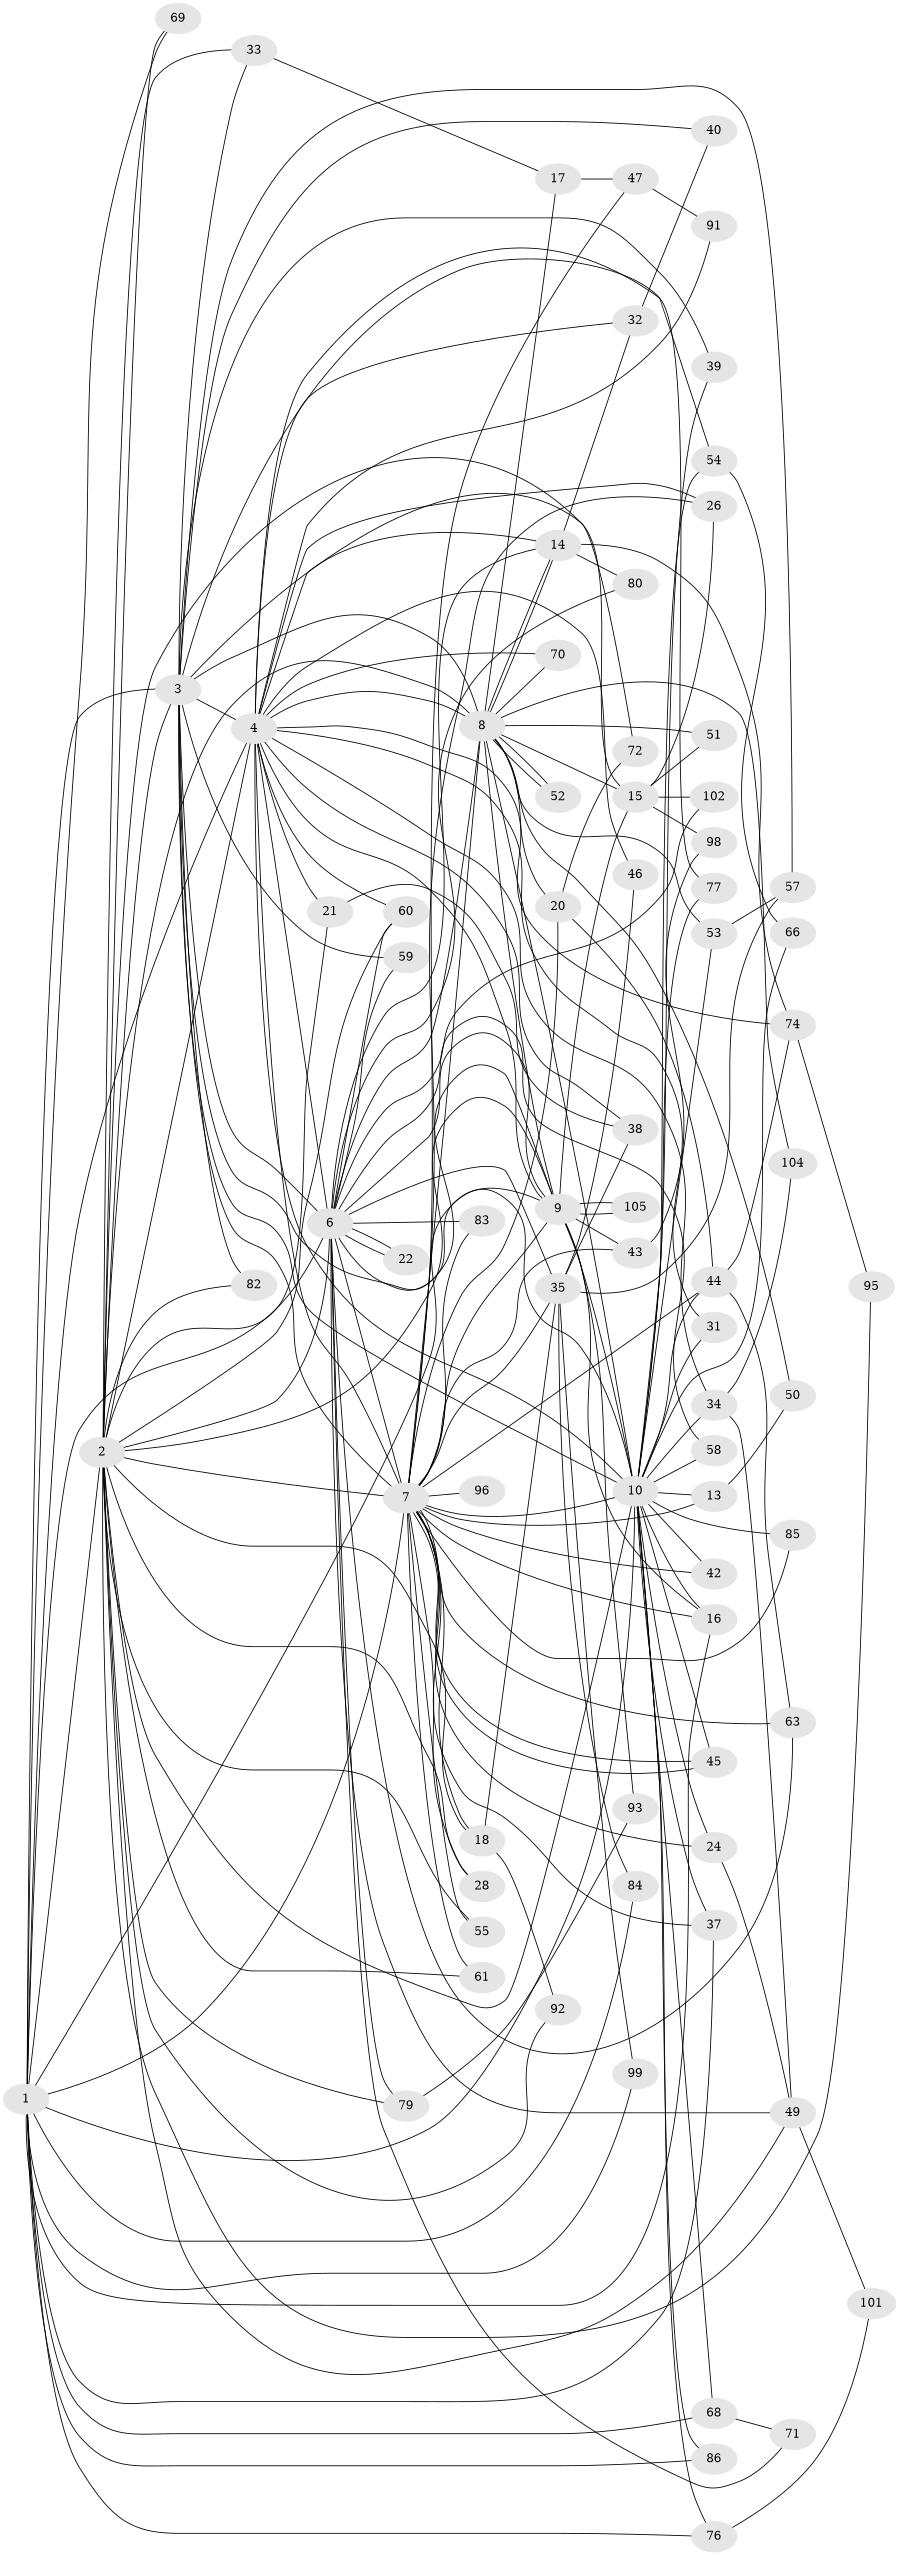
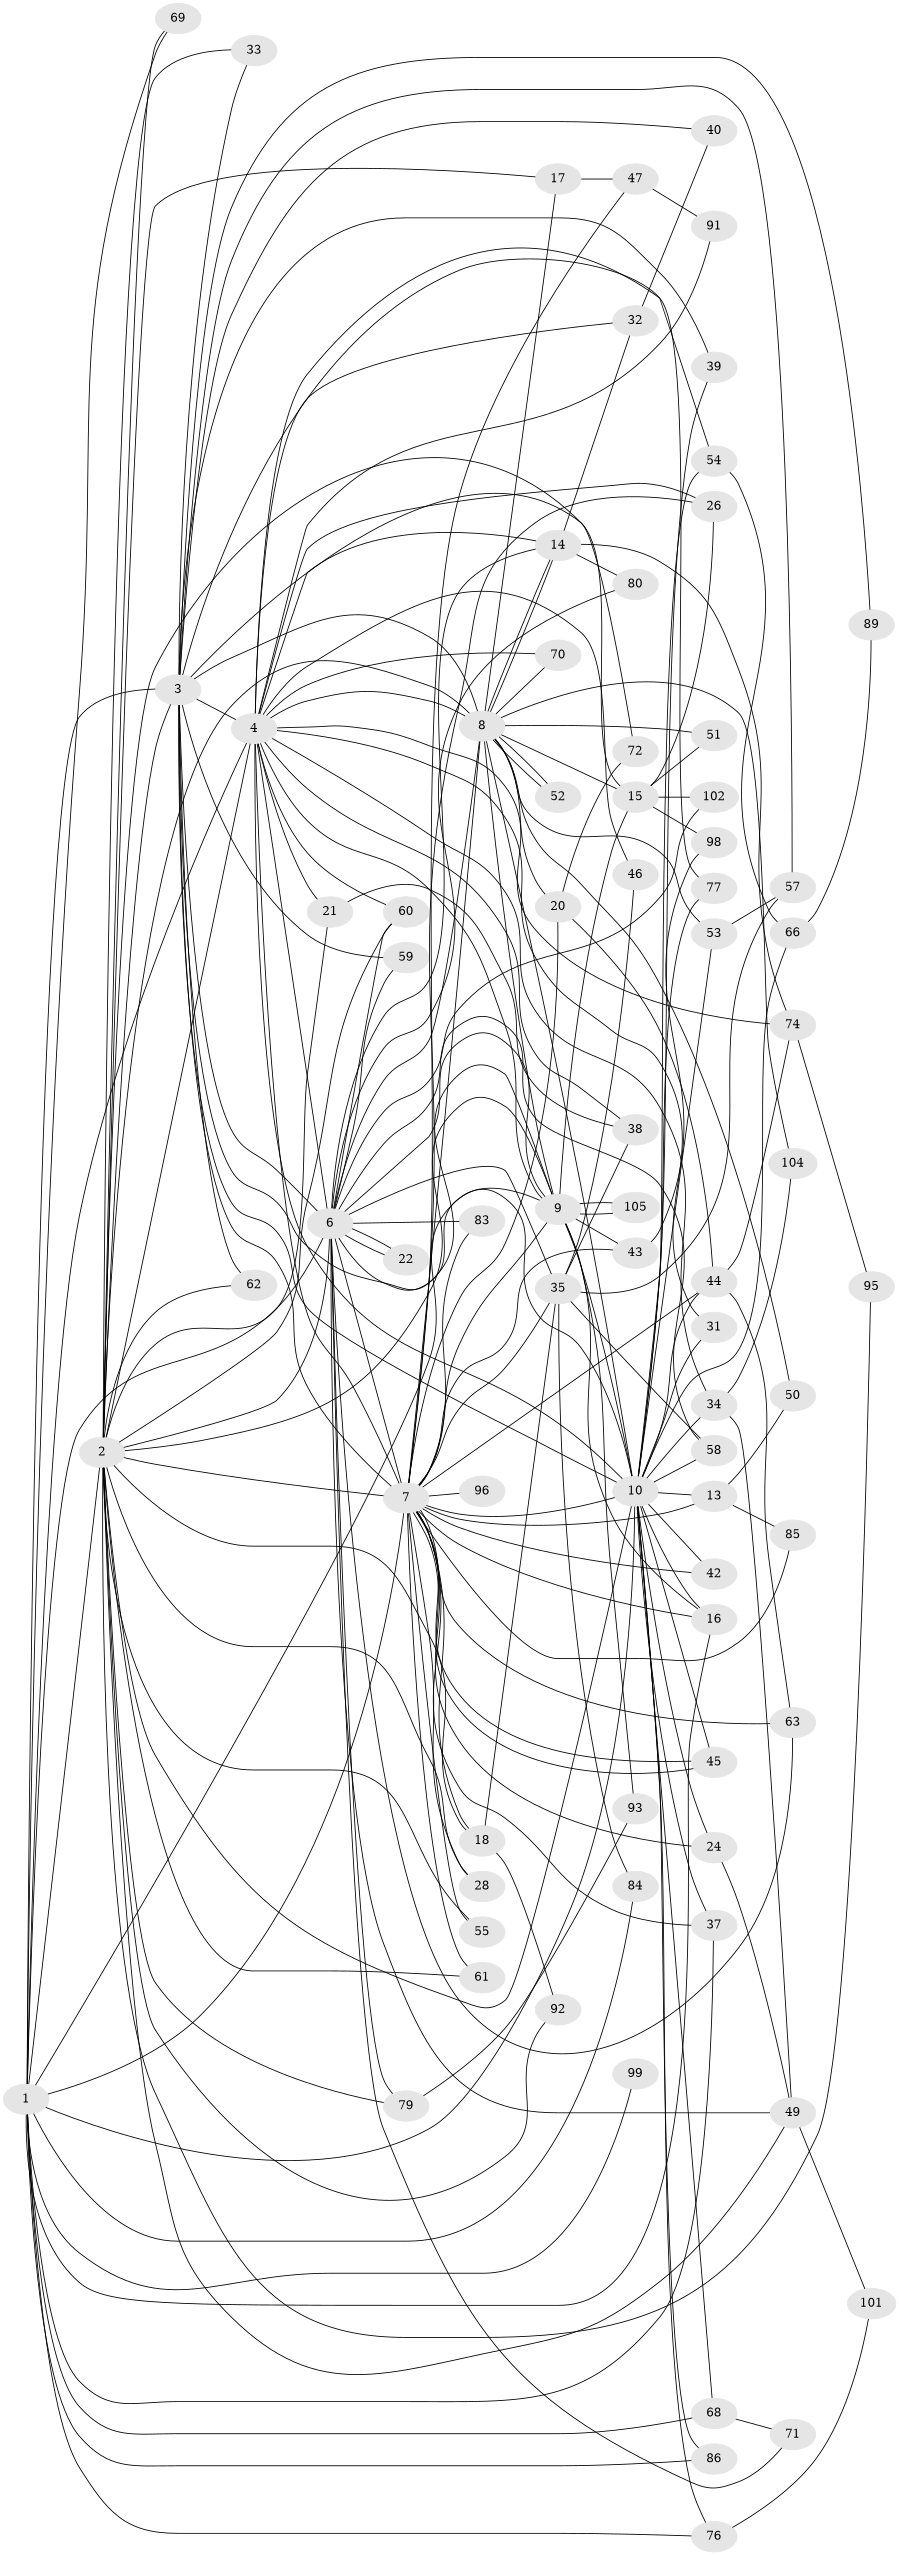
(406, 115) -> (133, 506)
none -> (872, 625)
(254, 1285) -> (254, 1285)
(709, 1525) -> (756, 1517)
(586, 1644) -> (635, 1371)
